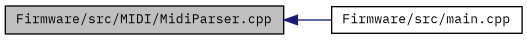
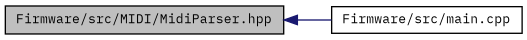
(145, 20) -> (145, 20)
